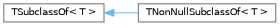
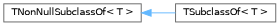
(126, 13) -> (163, 13)
